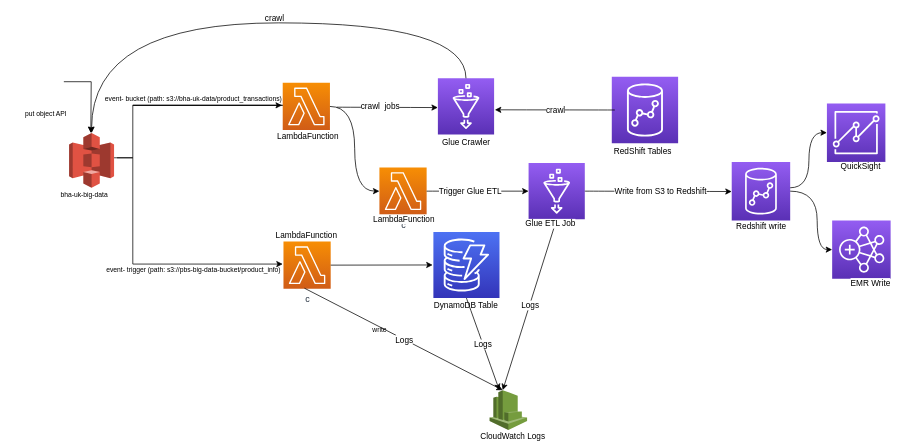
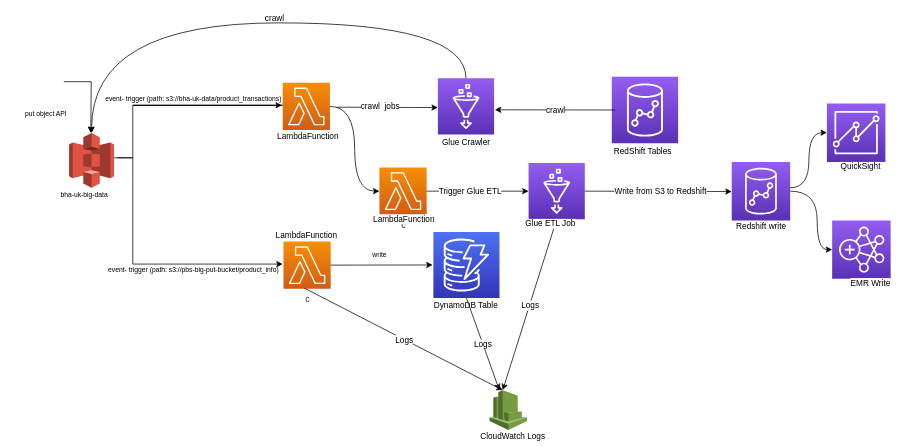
(194, 99) -> (194, 99)
(194, 270) -> (194, 270)
(379, 330) -> (379, 255)
